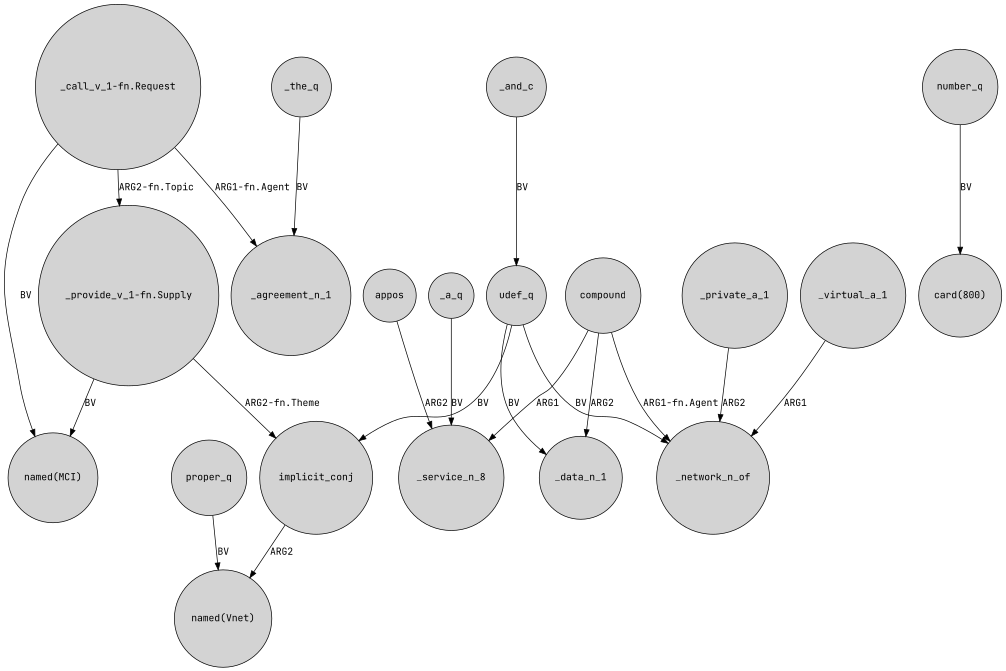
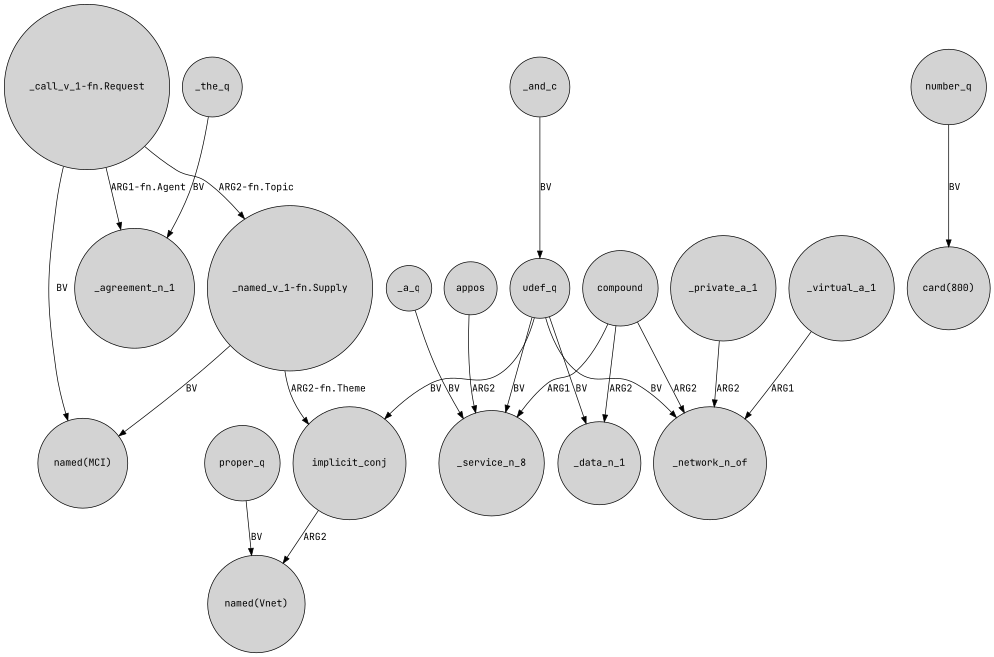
(129, 296) -> (290, 288)
none -> (520, 361)
(681, 404) -> (686, 389)
